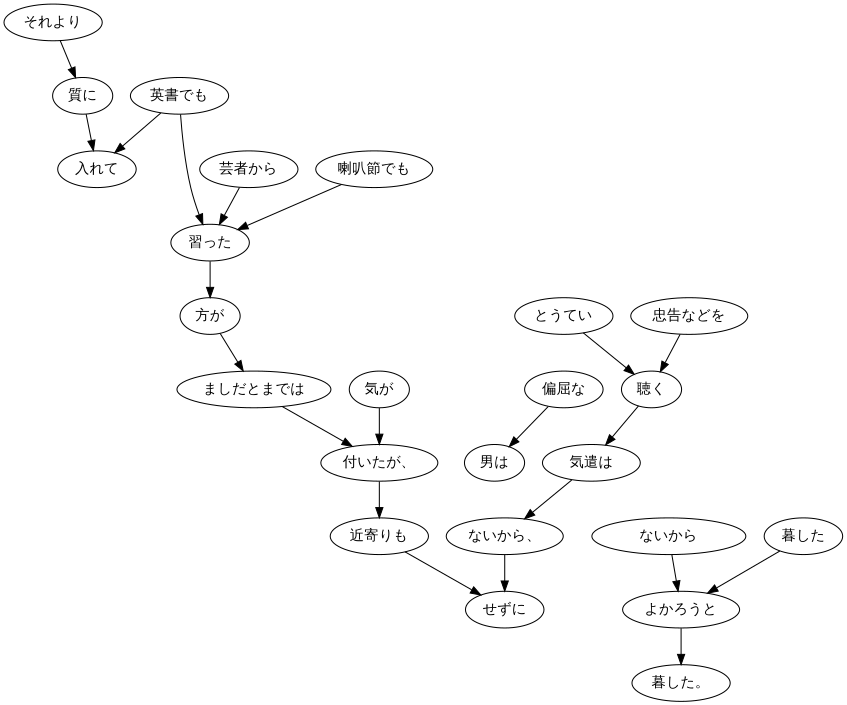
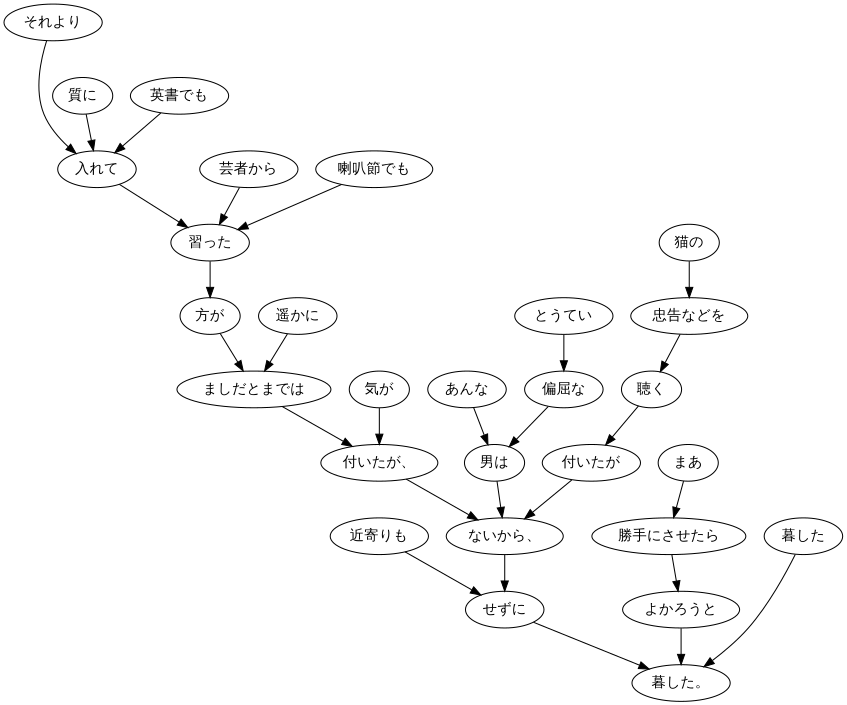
(66, 54) -> (40, 98)
(186, 165) -> (149, 203)
none -> (689, 243)
none -> (298, 316)
(605, 350) -> (564, 348)
none -> (467, 389)
(591, 463) -> (591, 463)
none -> (688, 463)
none -> (499, 494)
(379, 495) -> (438, 497)
(669, 536) -> (669, 536)
(748, 569) -> (760, 613)
none -> (586, 644)
